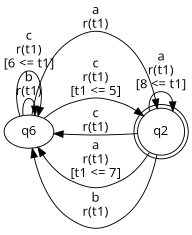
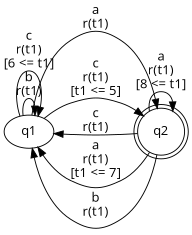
(29, 132) -> (29, 132)
